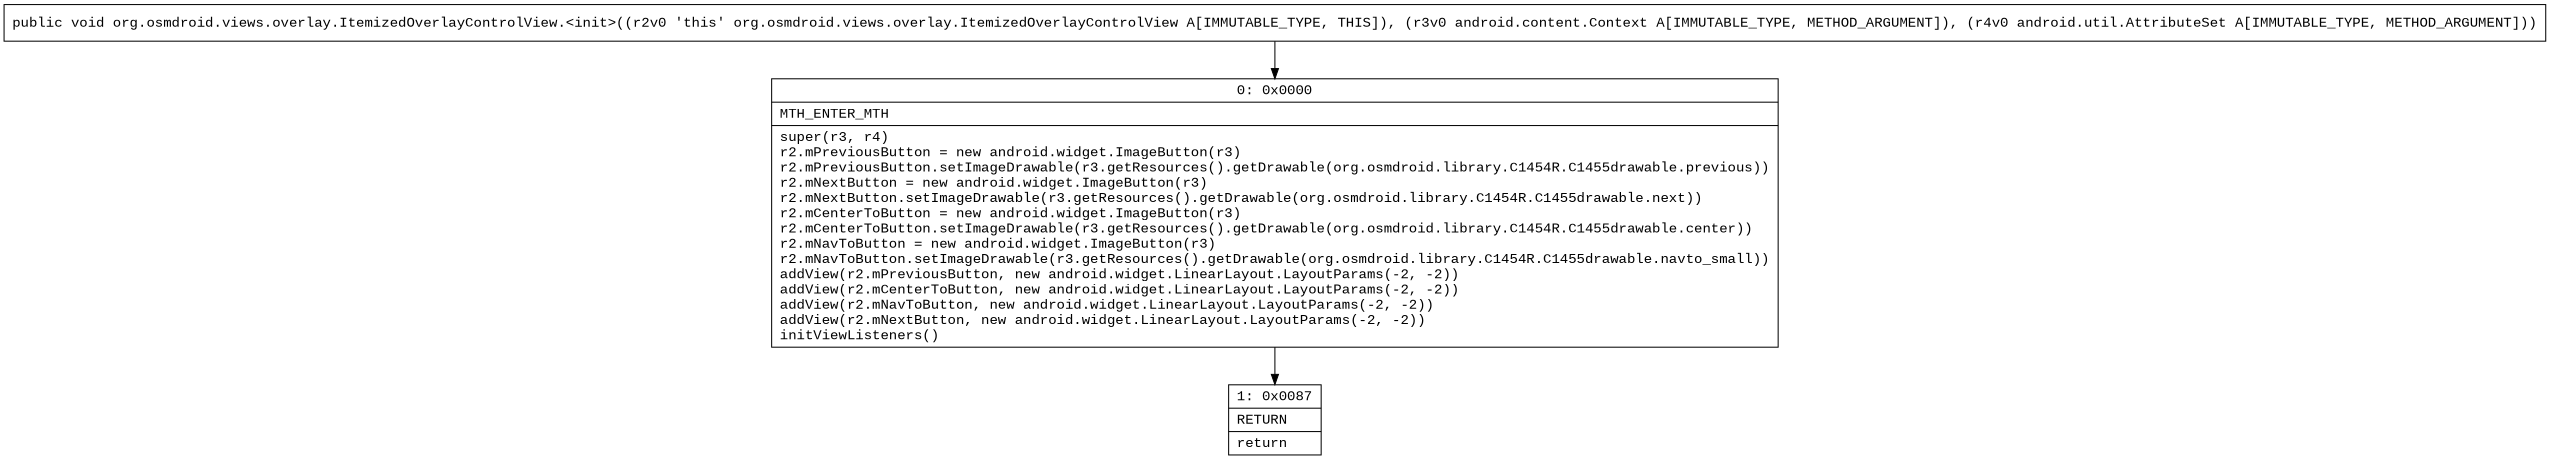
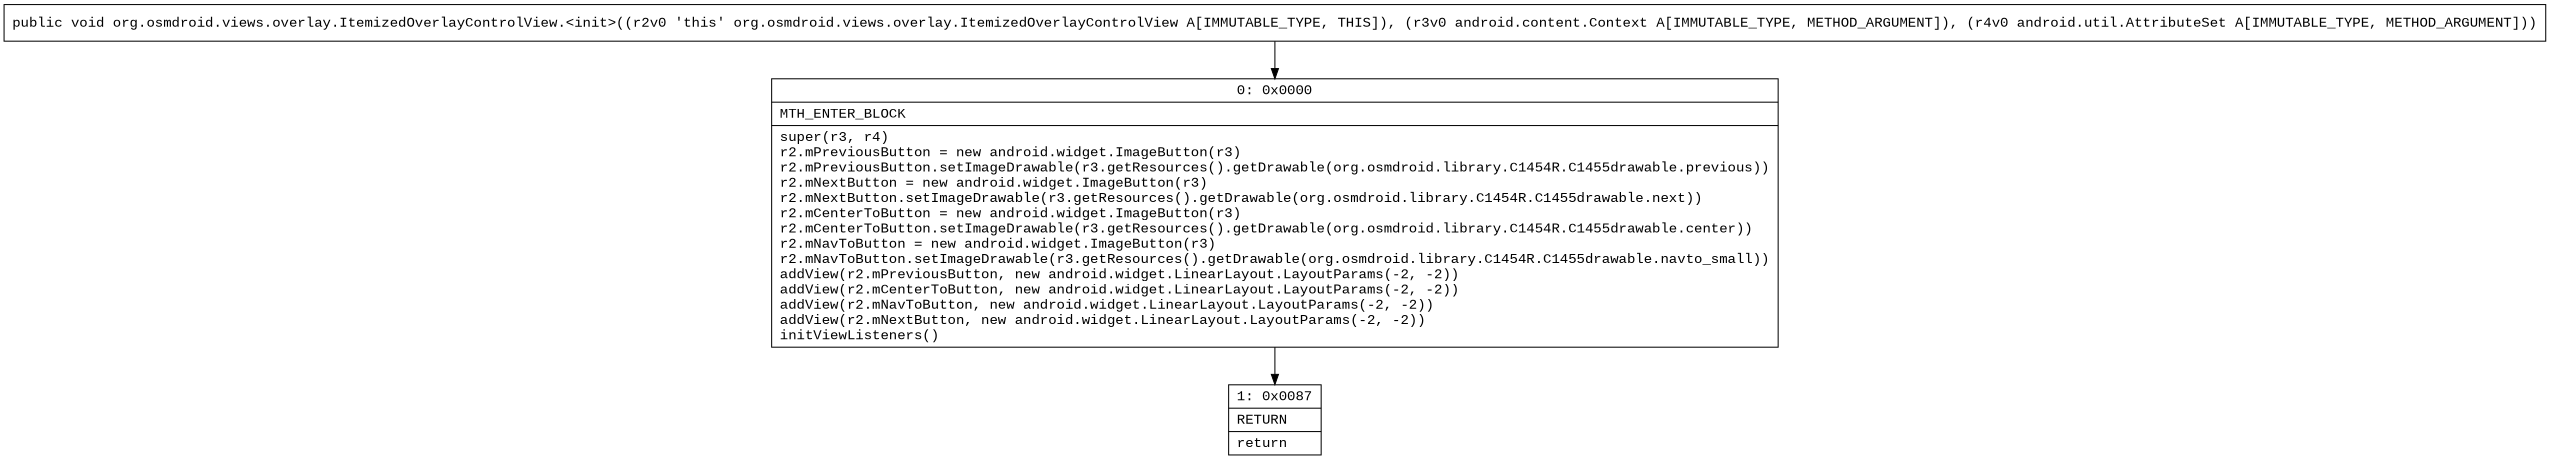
(835, 113) -> (843, 113)
